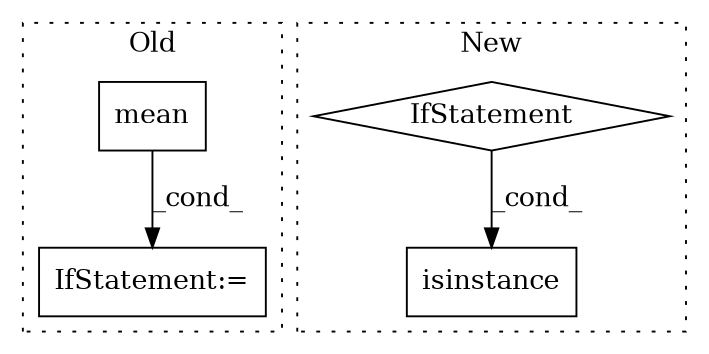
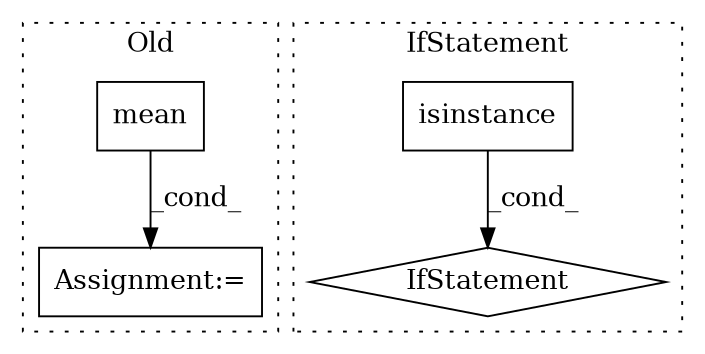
(492, 45) -> (488, 45)
(492, 190) -> (488, 190)
(152, 282) -> (151, 282)
